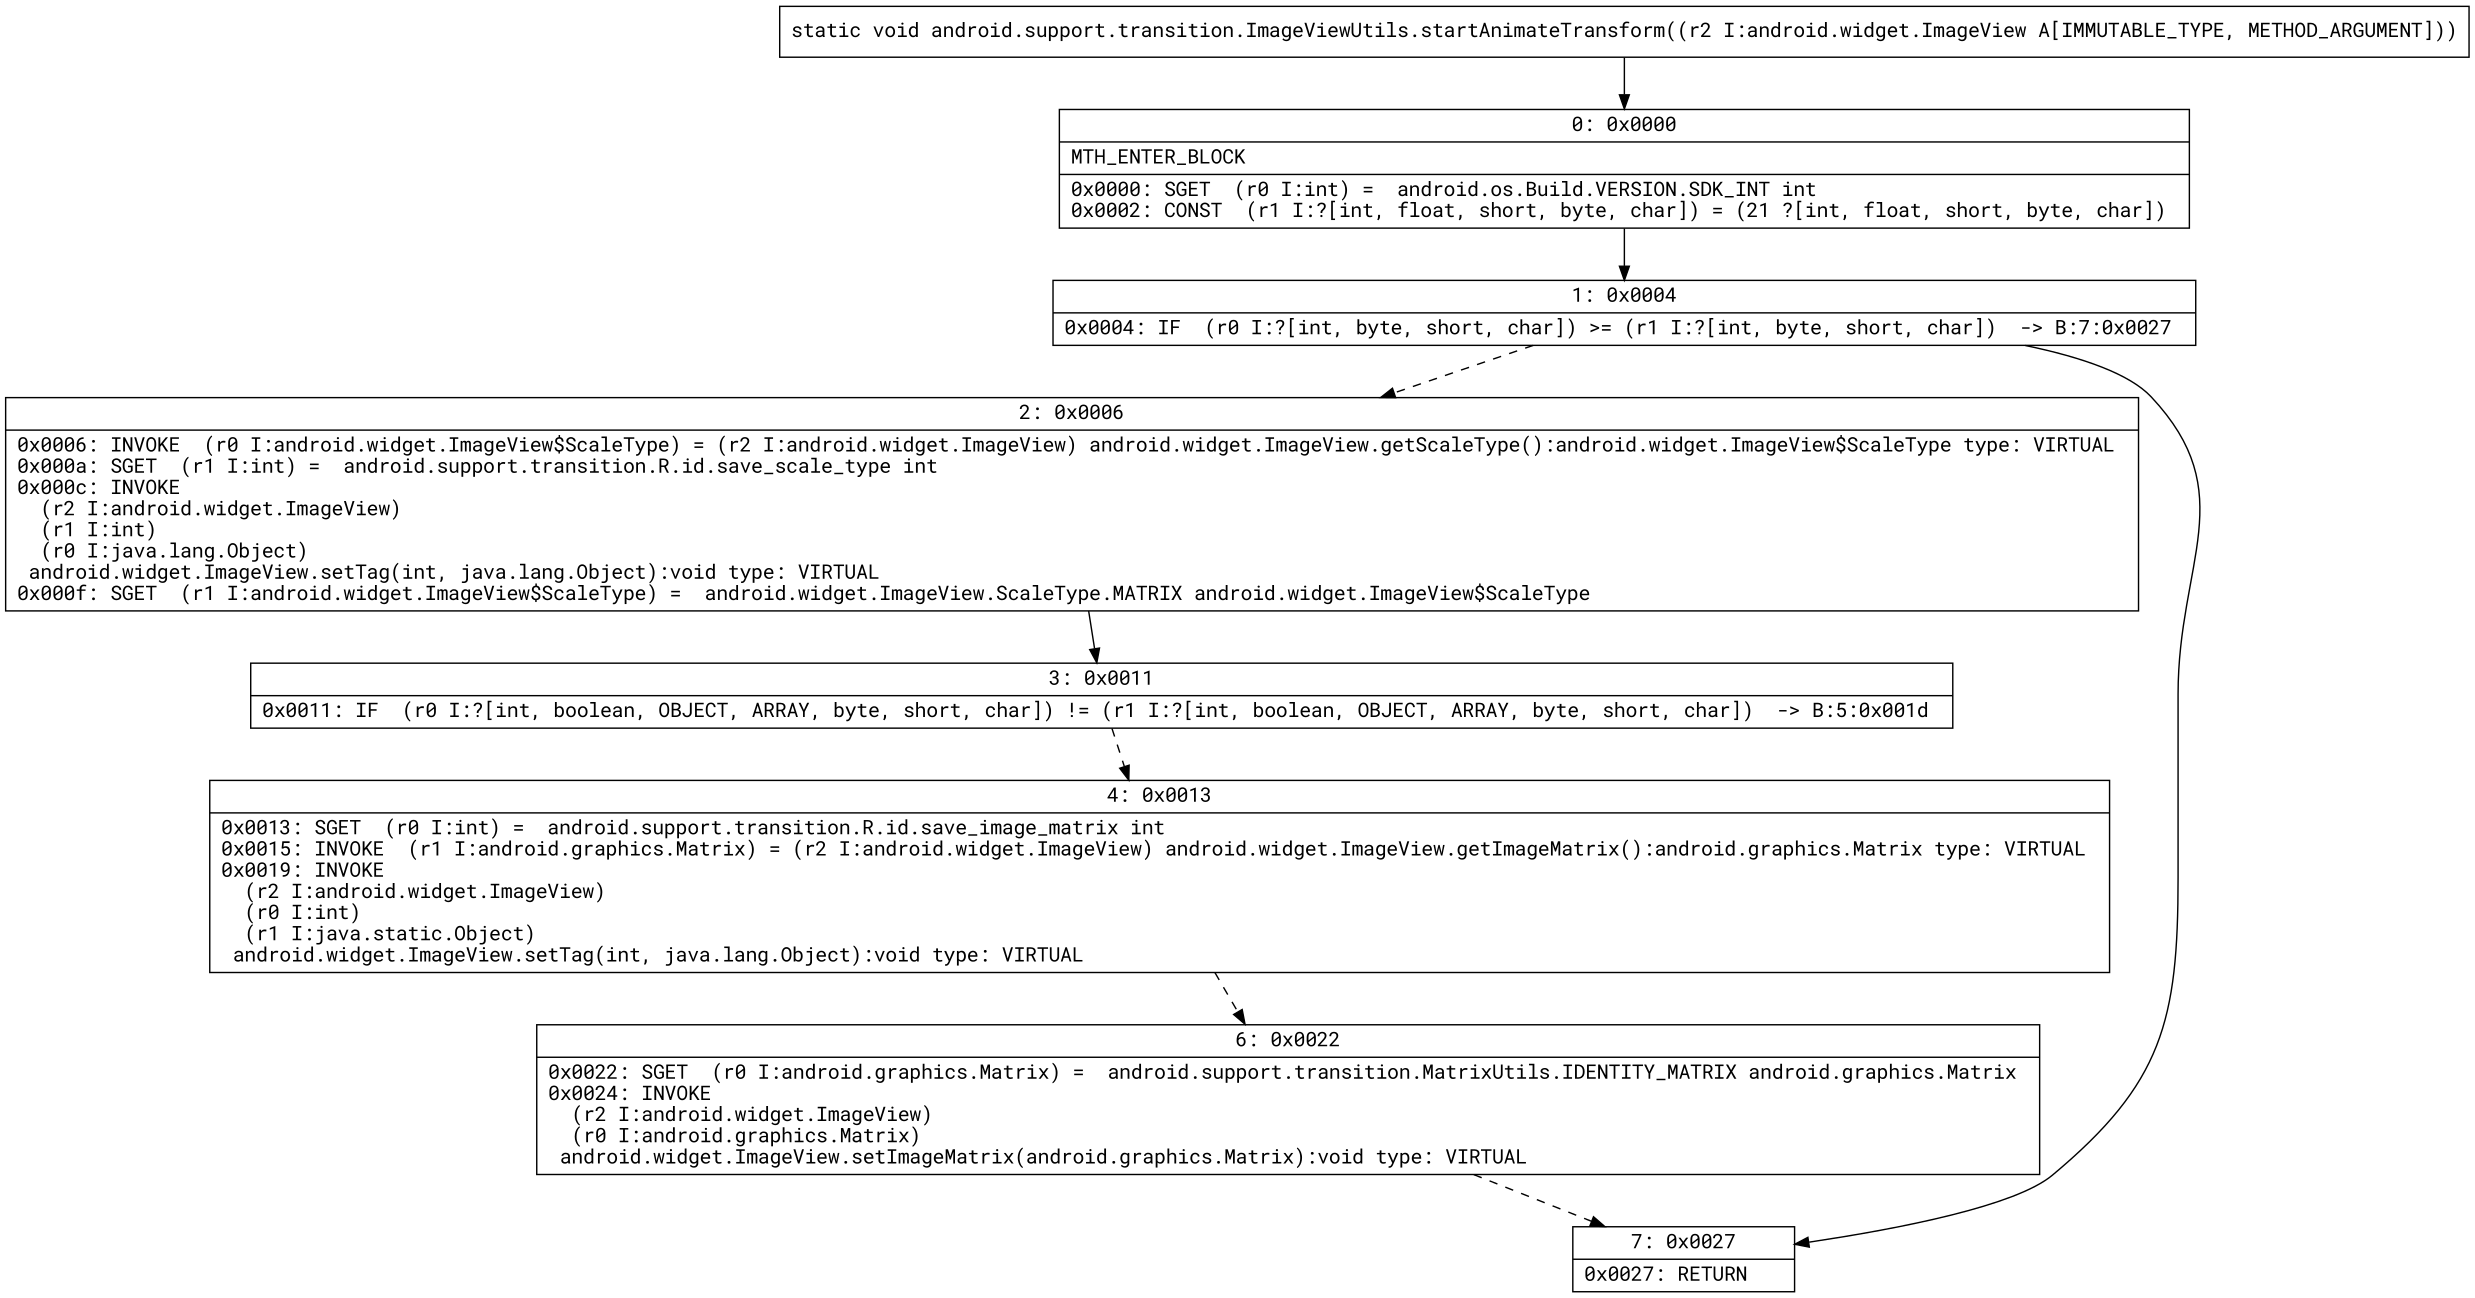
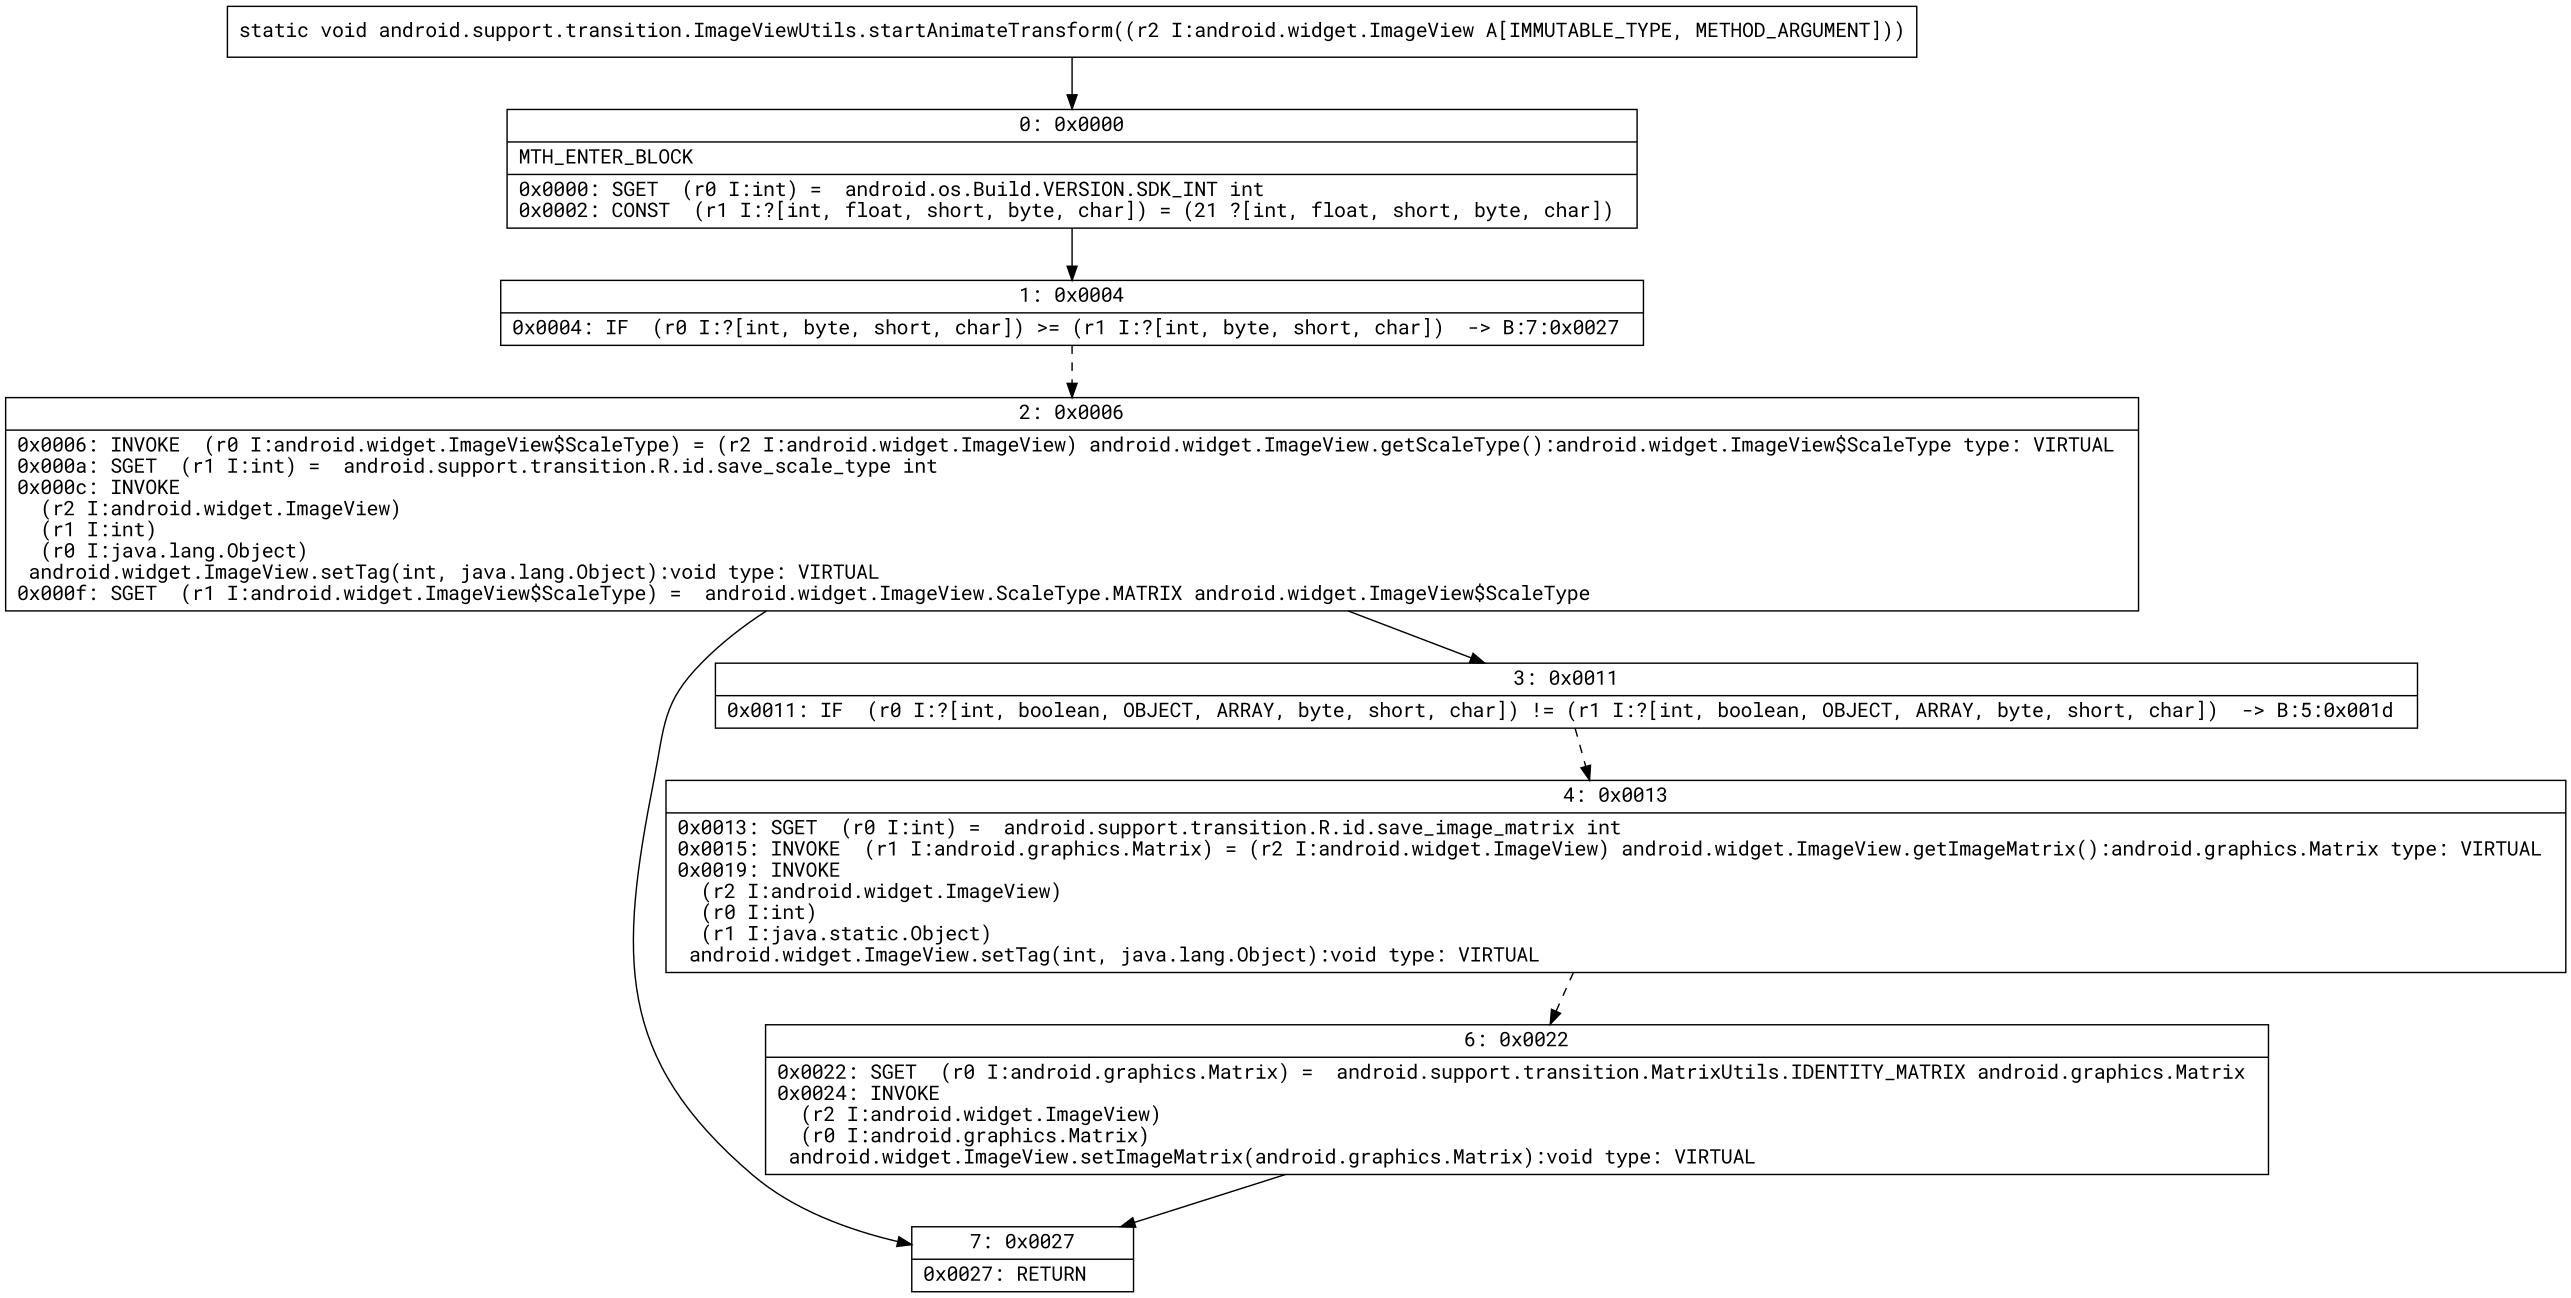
(2178, 857) -> (635, 970)
(1533, 1198) -> (1210, 1198)
